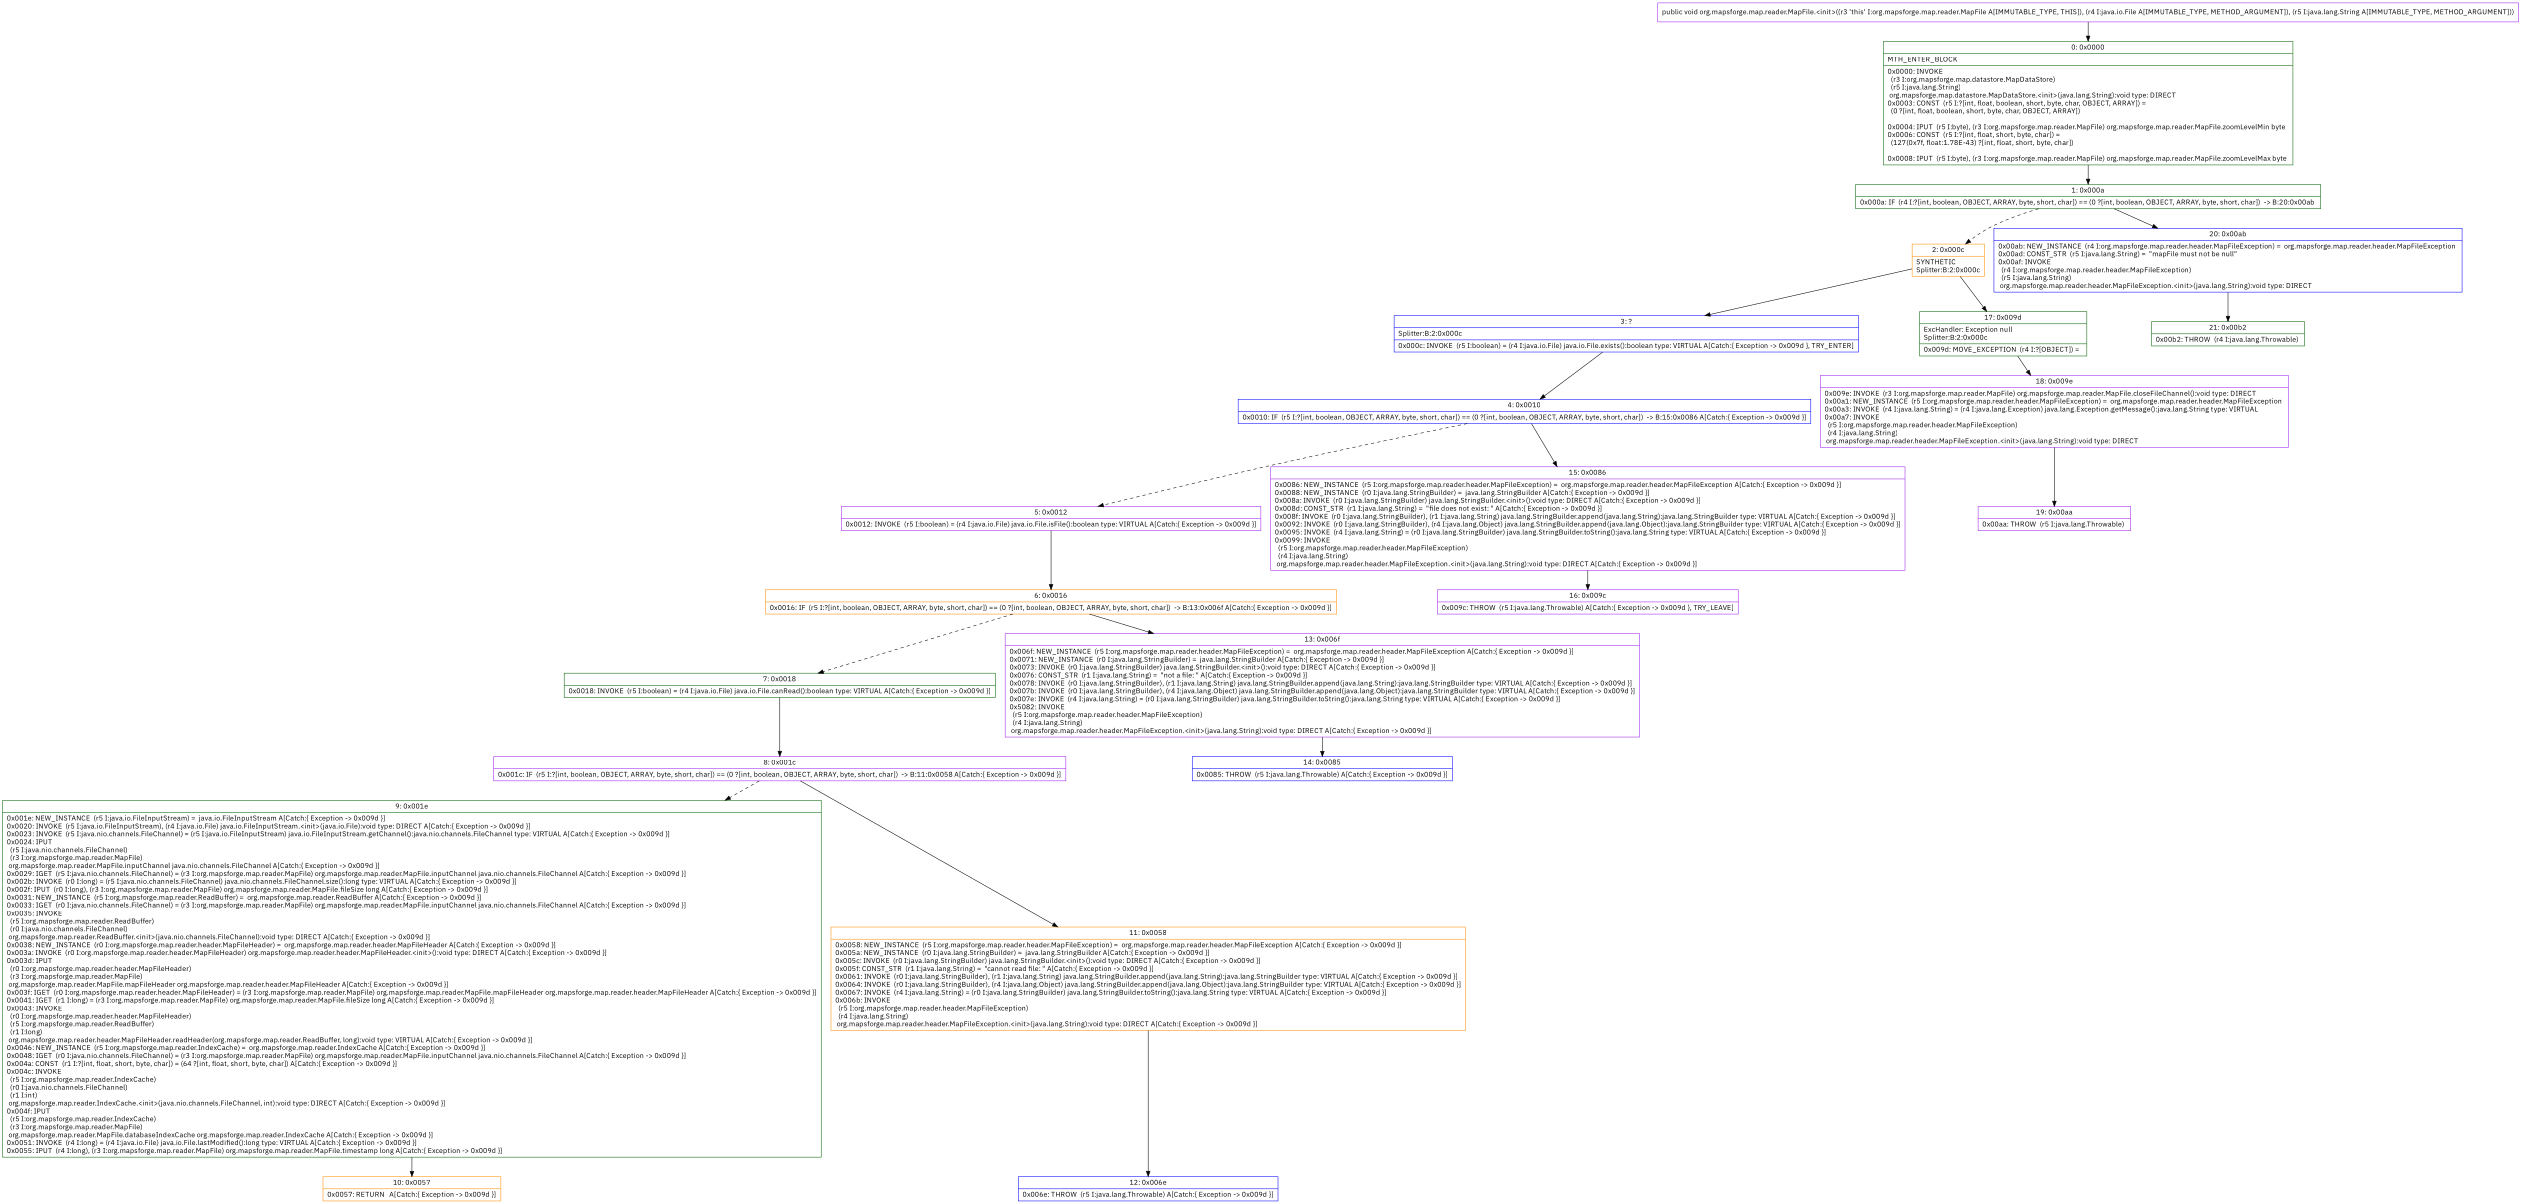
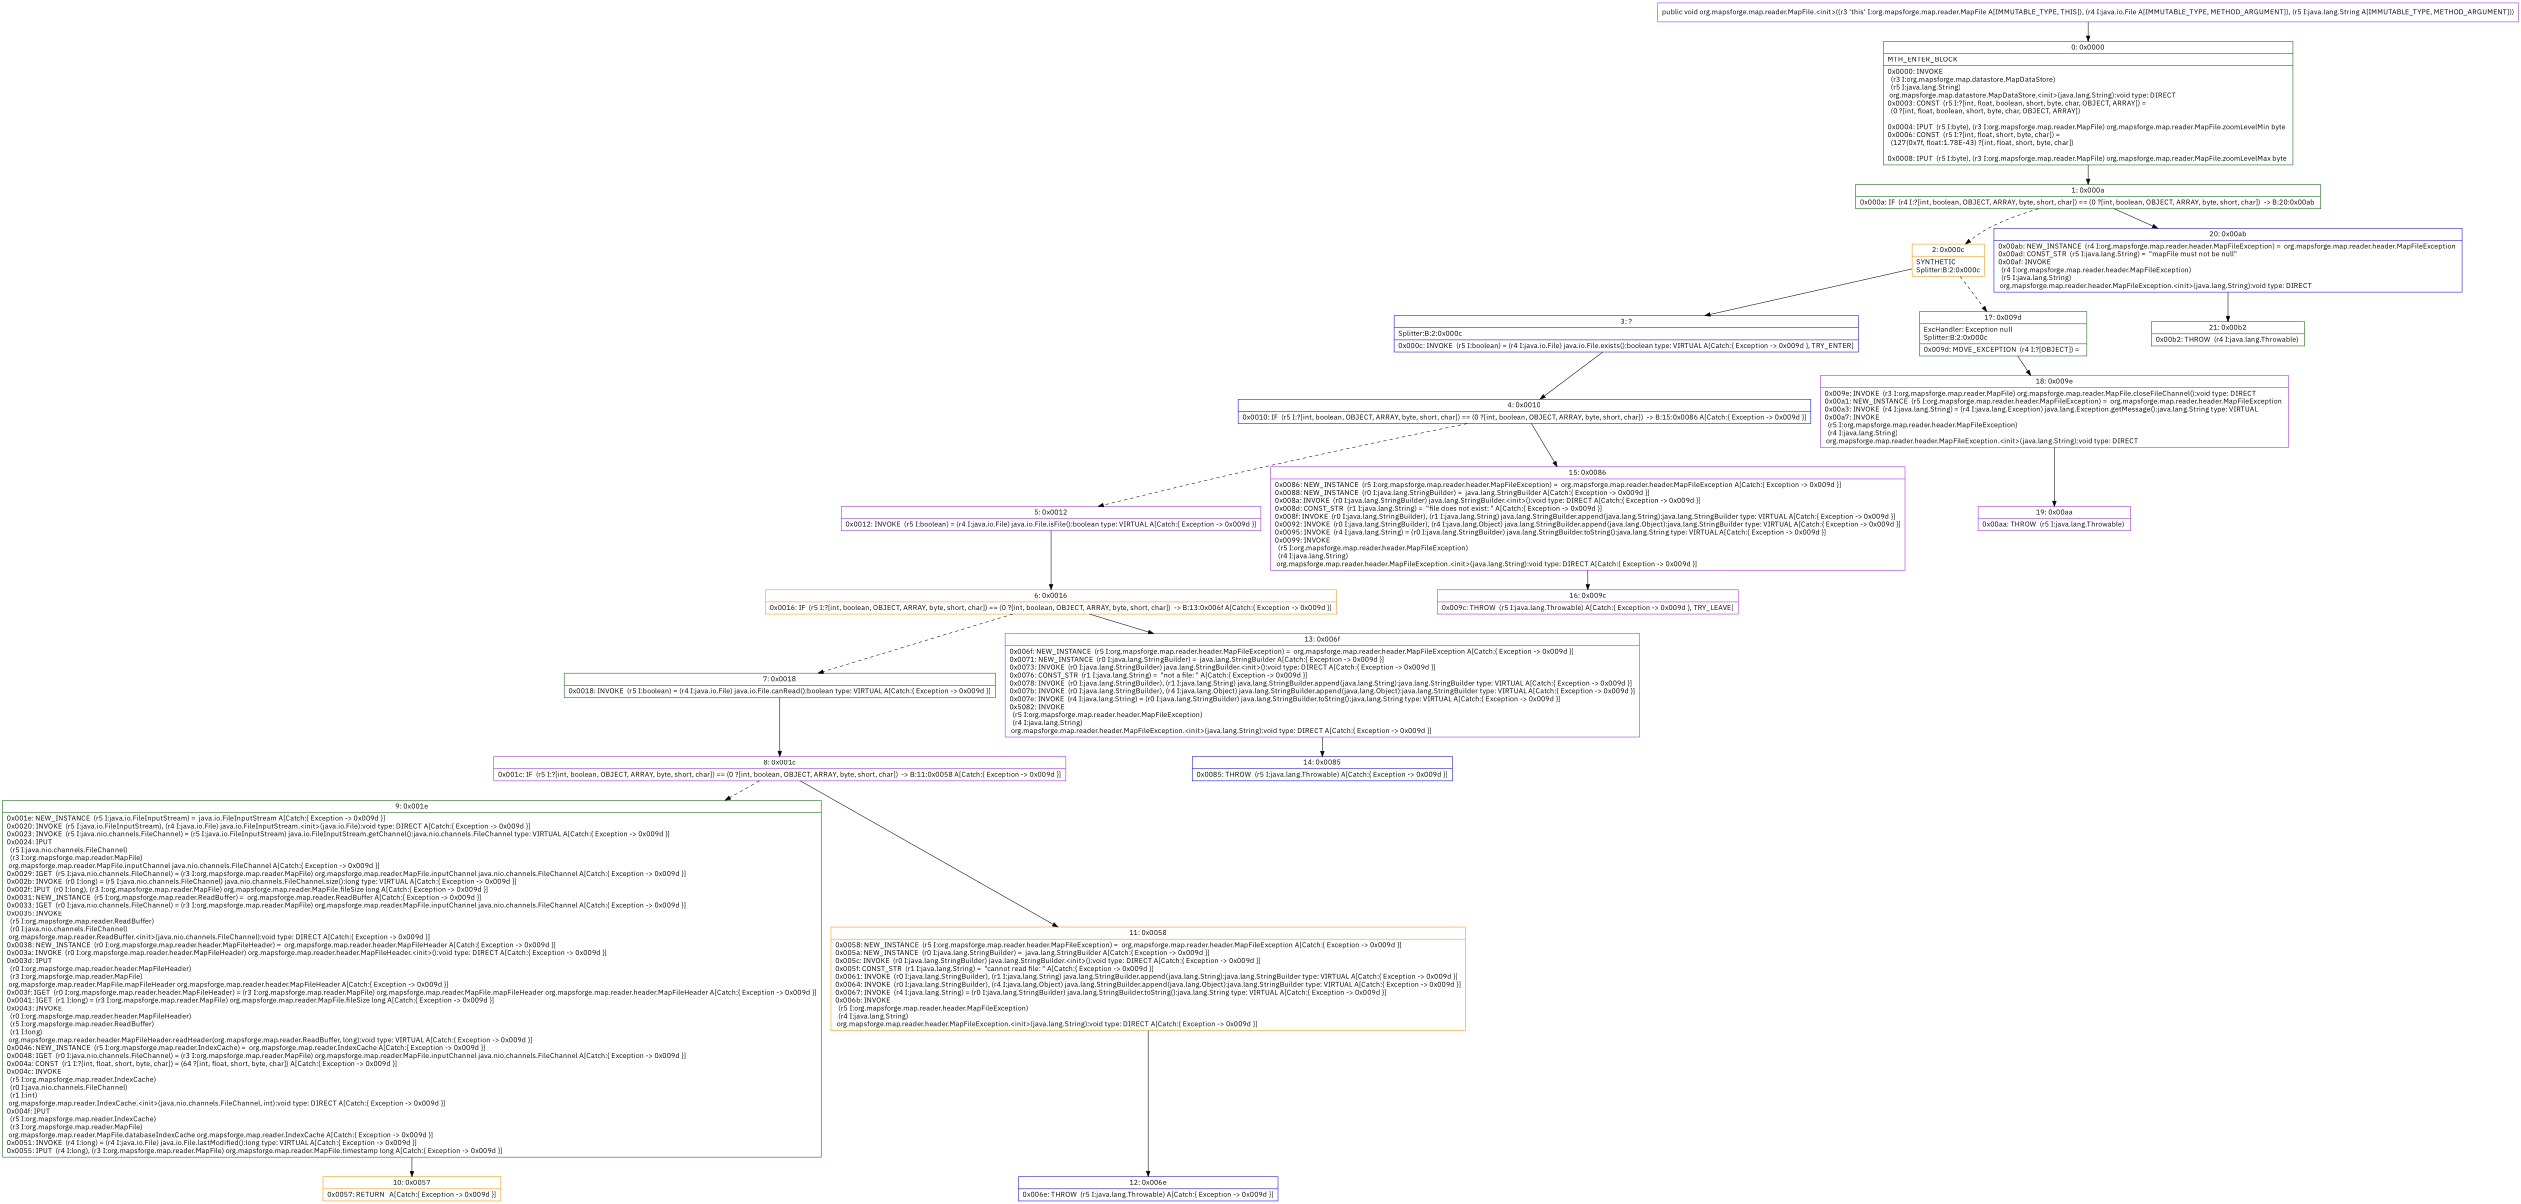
(1972, 292) -> (1972, 292)
